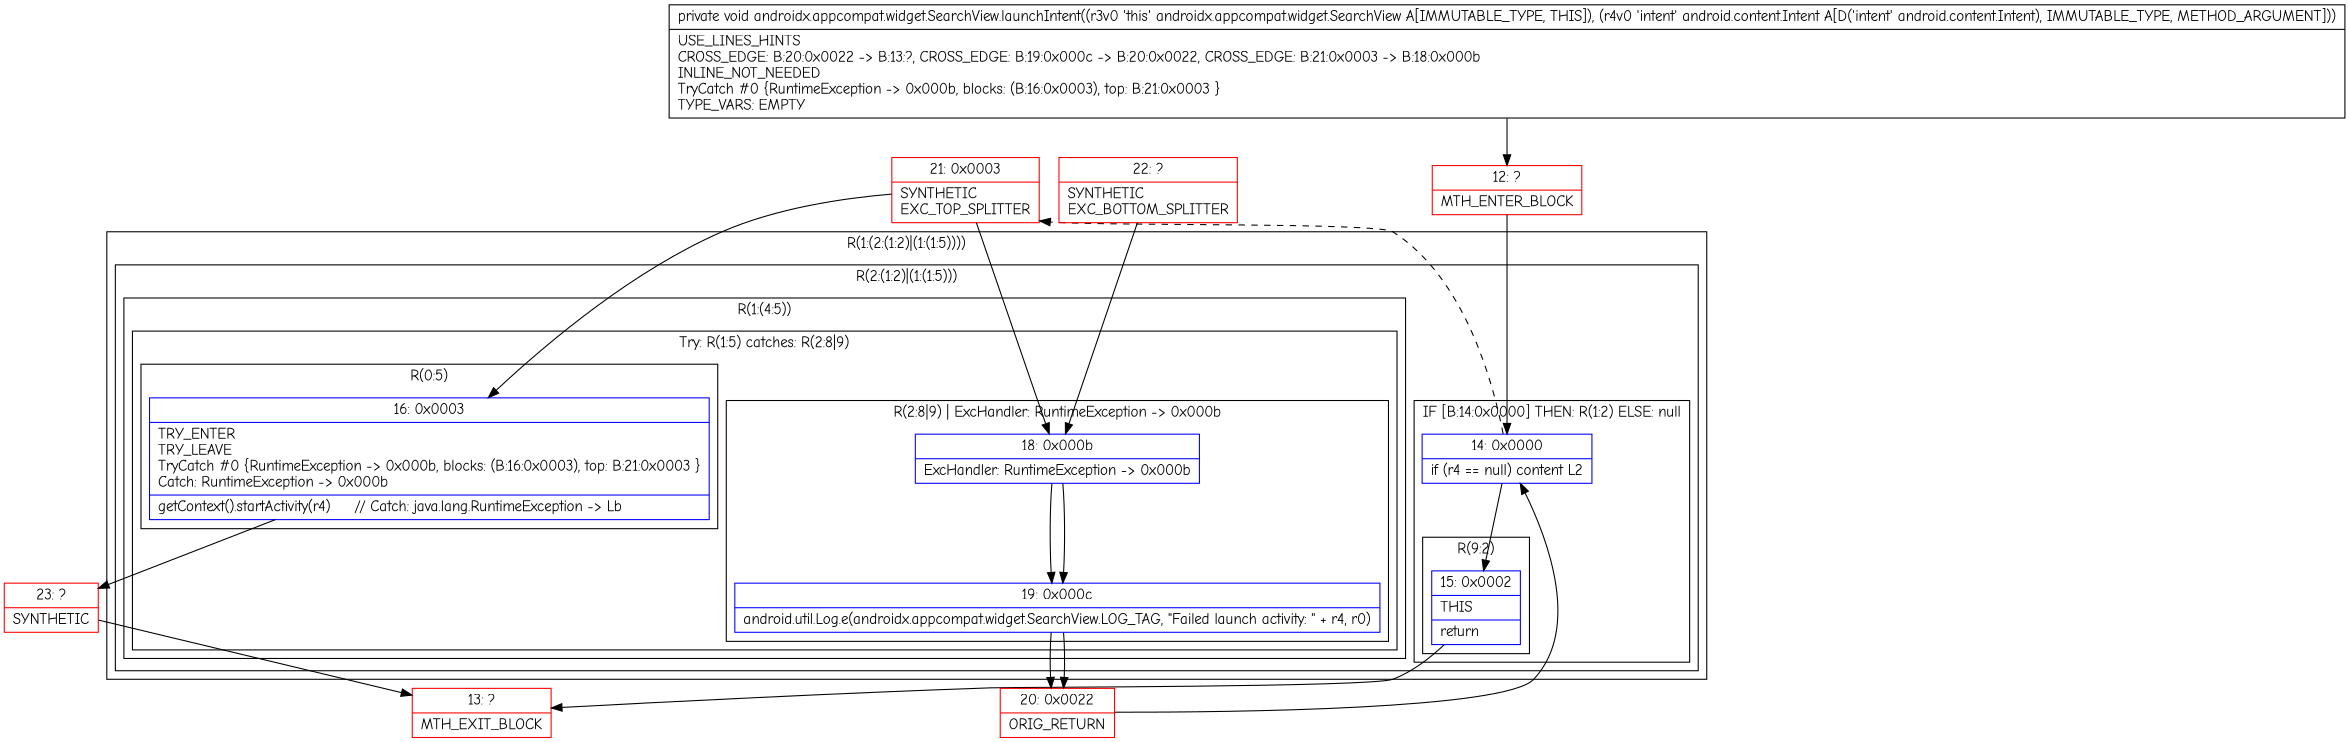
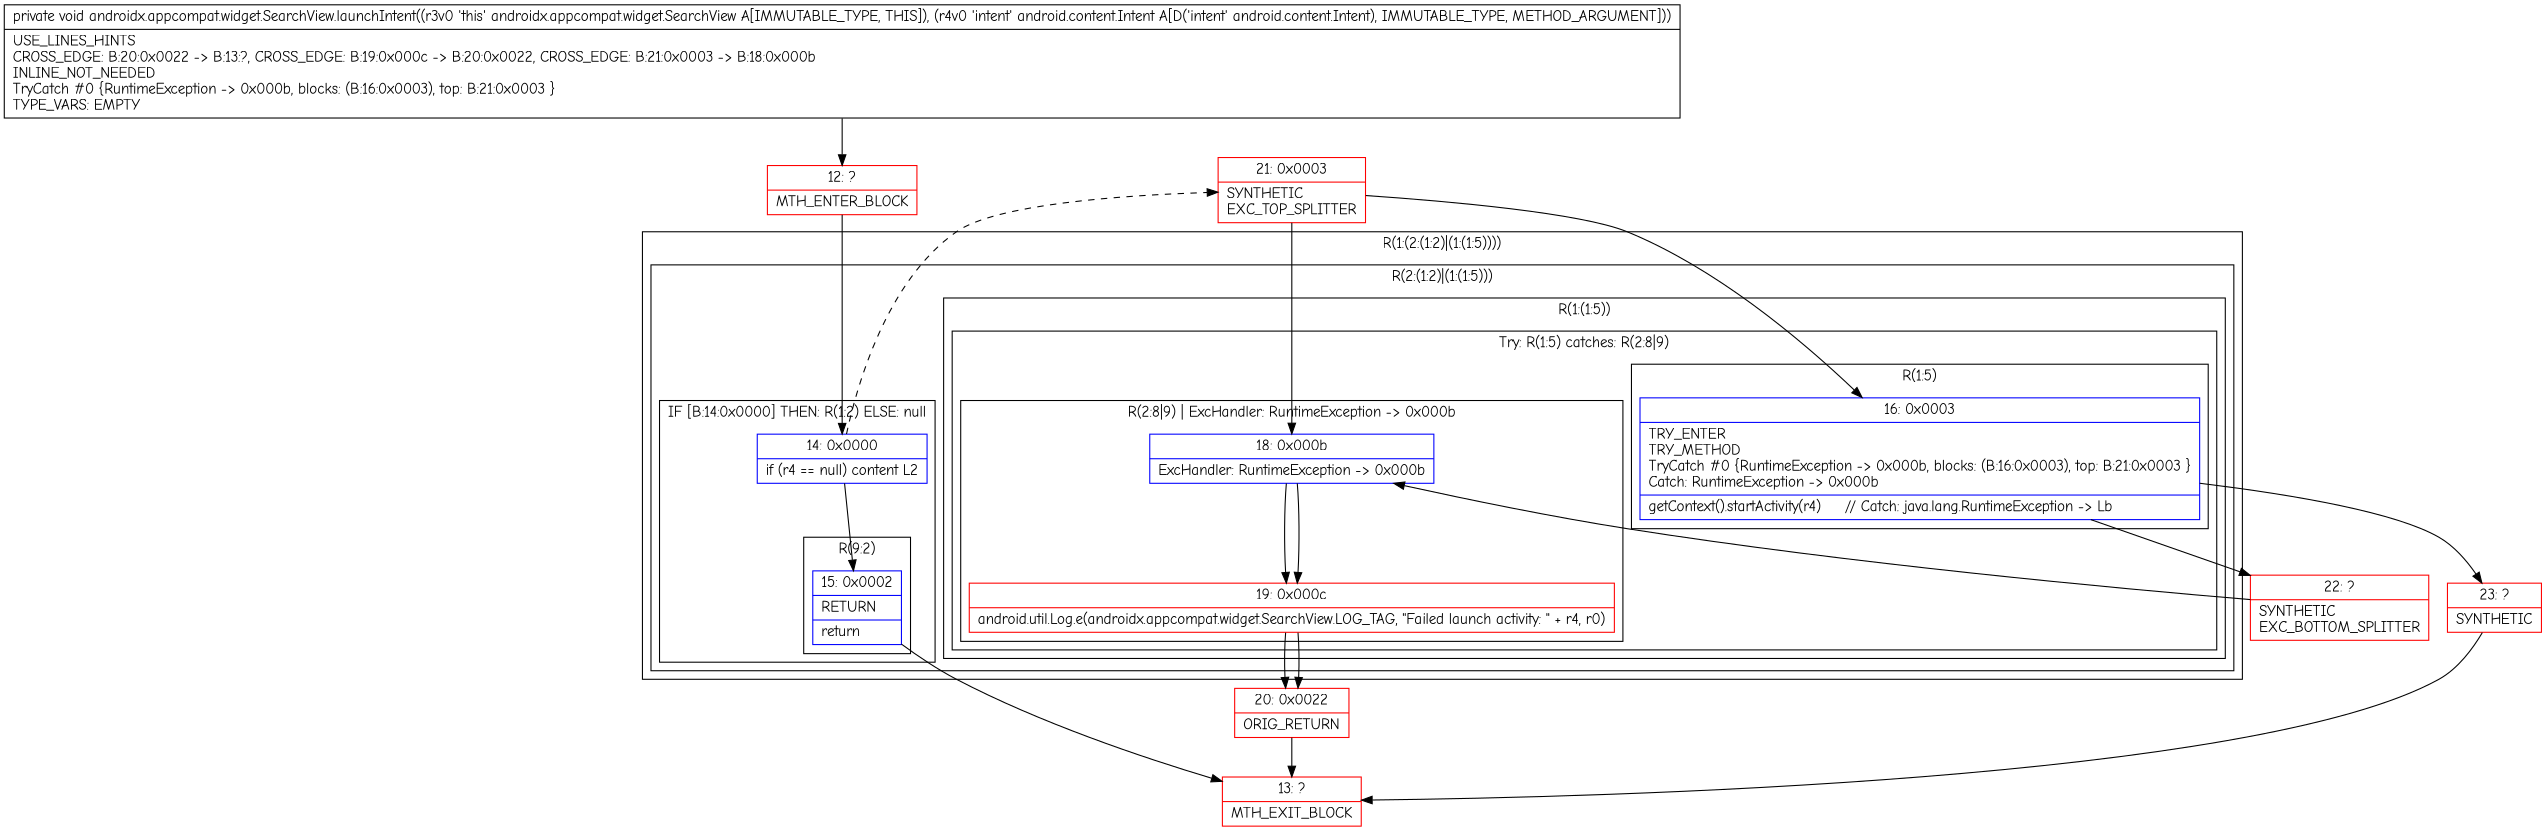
(765, 310) -> (1584, 310)
(429, 376) -> (1920, 376)
(195, 450) -> (1695, 450)
none -> (2165, 546)
(1457, 607) -> (849, 607)
(1057, 608) -> (1292, 608)
(1425, 702) -> (1292, 752)
